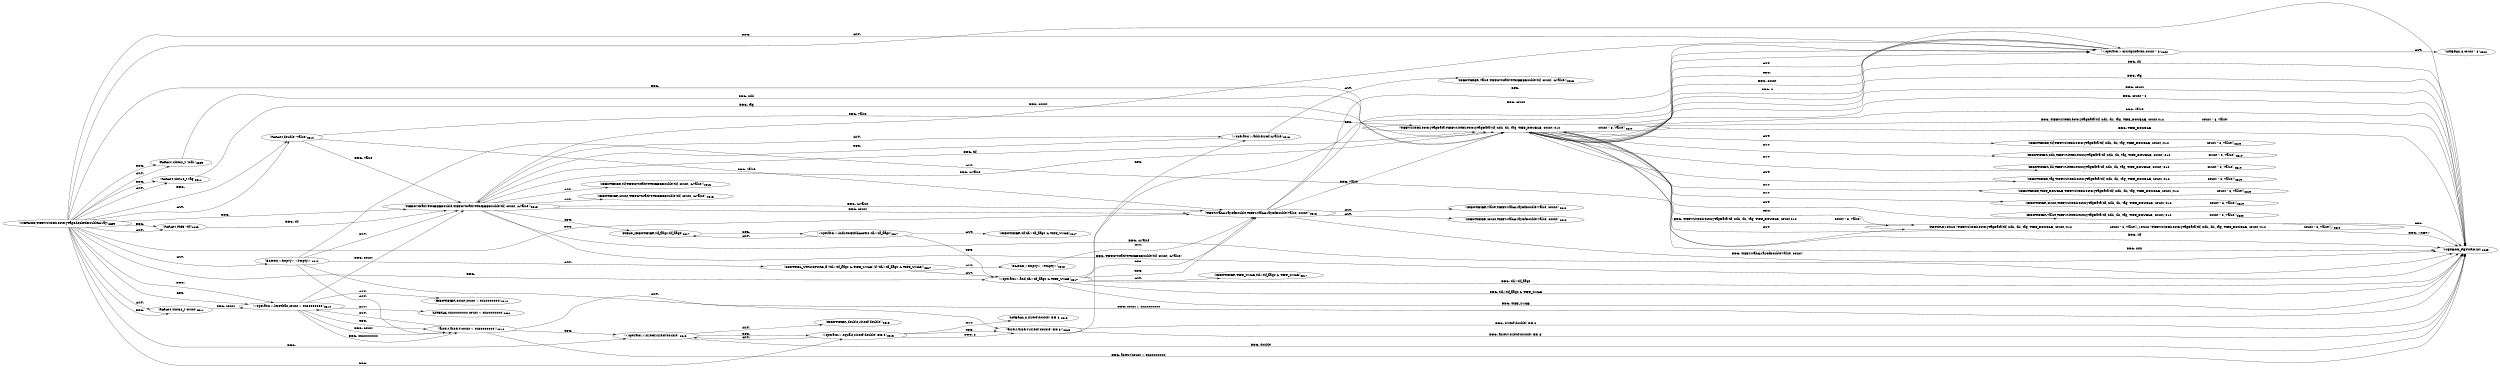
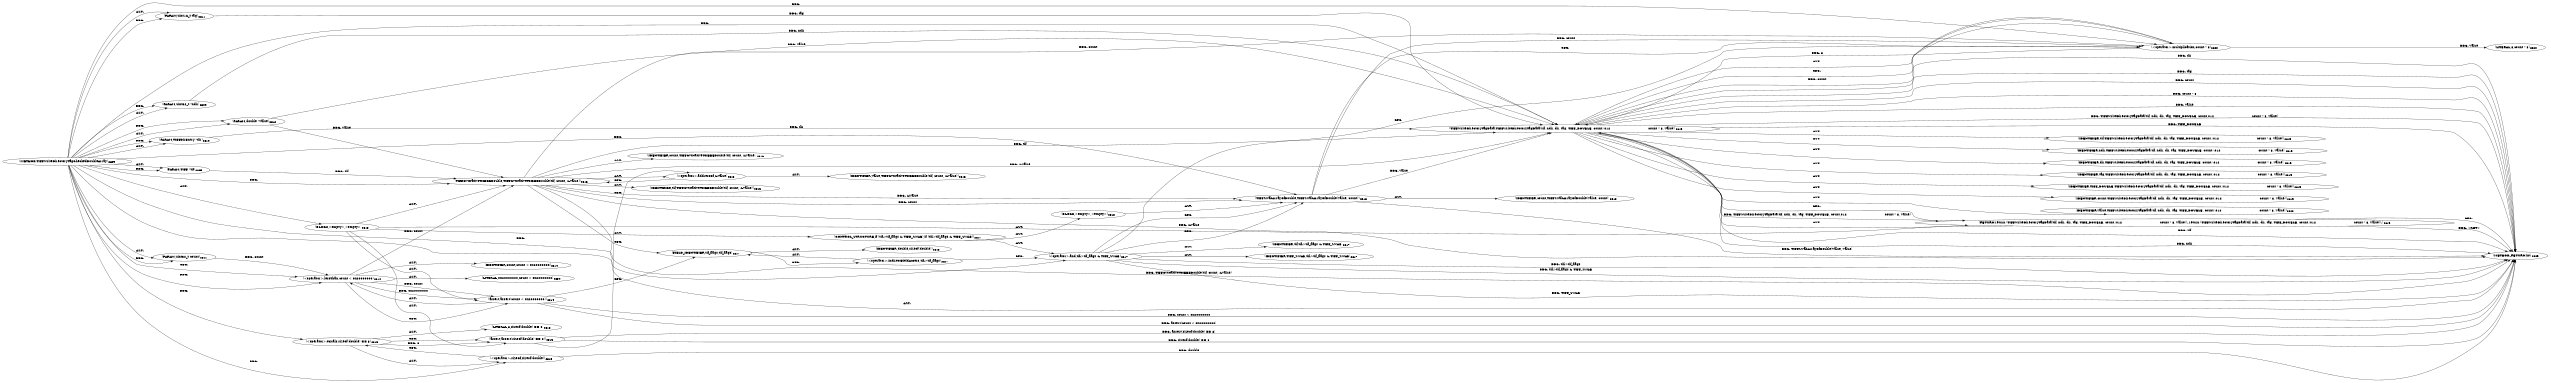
(2419, 50) -> (2469, 46)
none -> (184, 140)
(747, 172) -> none
(1516, 208) -> none
(948, 234) -> (1197, 250)
(1767, 254) -> (1817, 249)
(755, 329) -> (807, 251)
(563, 332) -> (621, 282)
